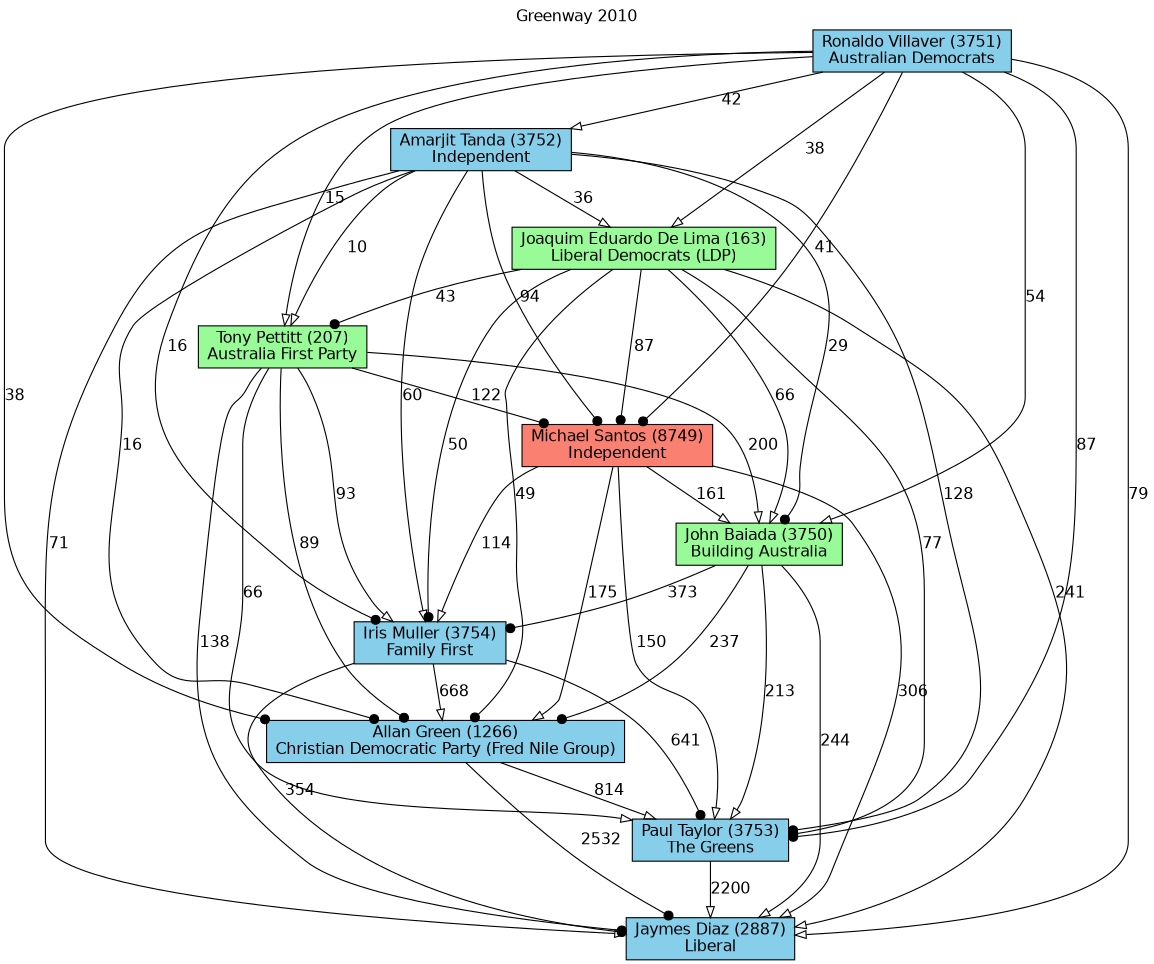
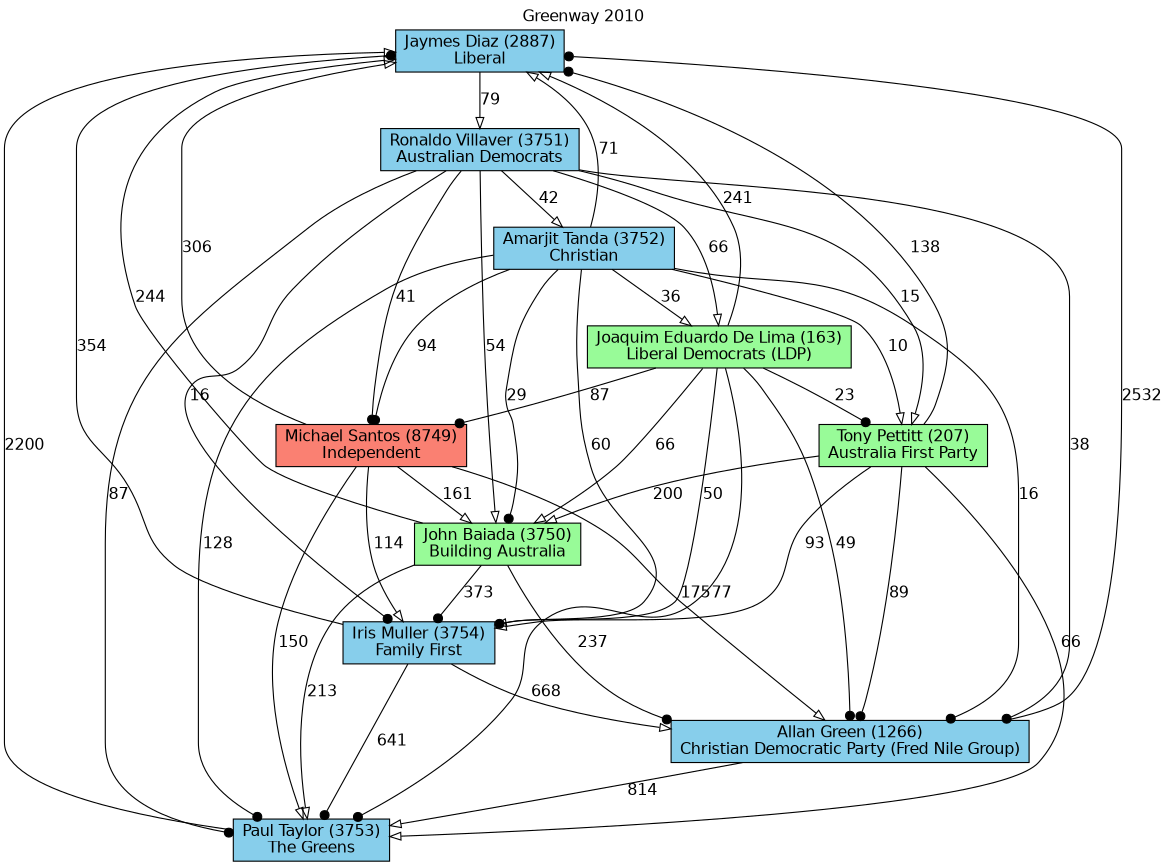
(481, 150) -> (584, 248)
(815, 150) -> (719, 248)
(446, 298) -> (845, 396)
(446, 395) -> none
(1128, 590) -> (480, 95)
